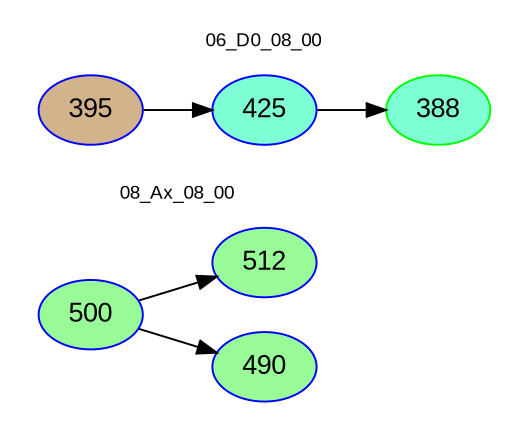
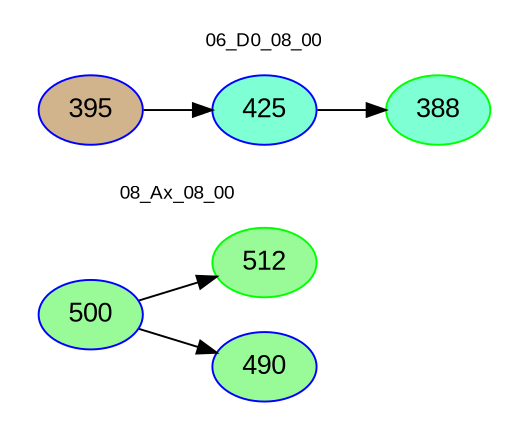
(264, 263) -> (264, 263)
